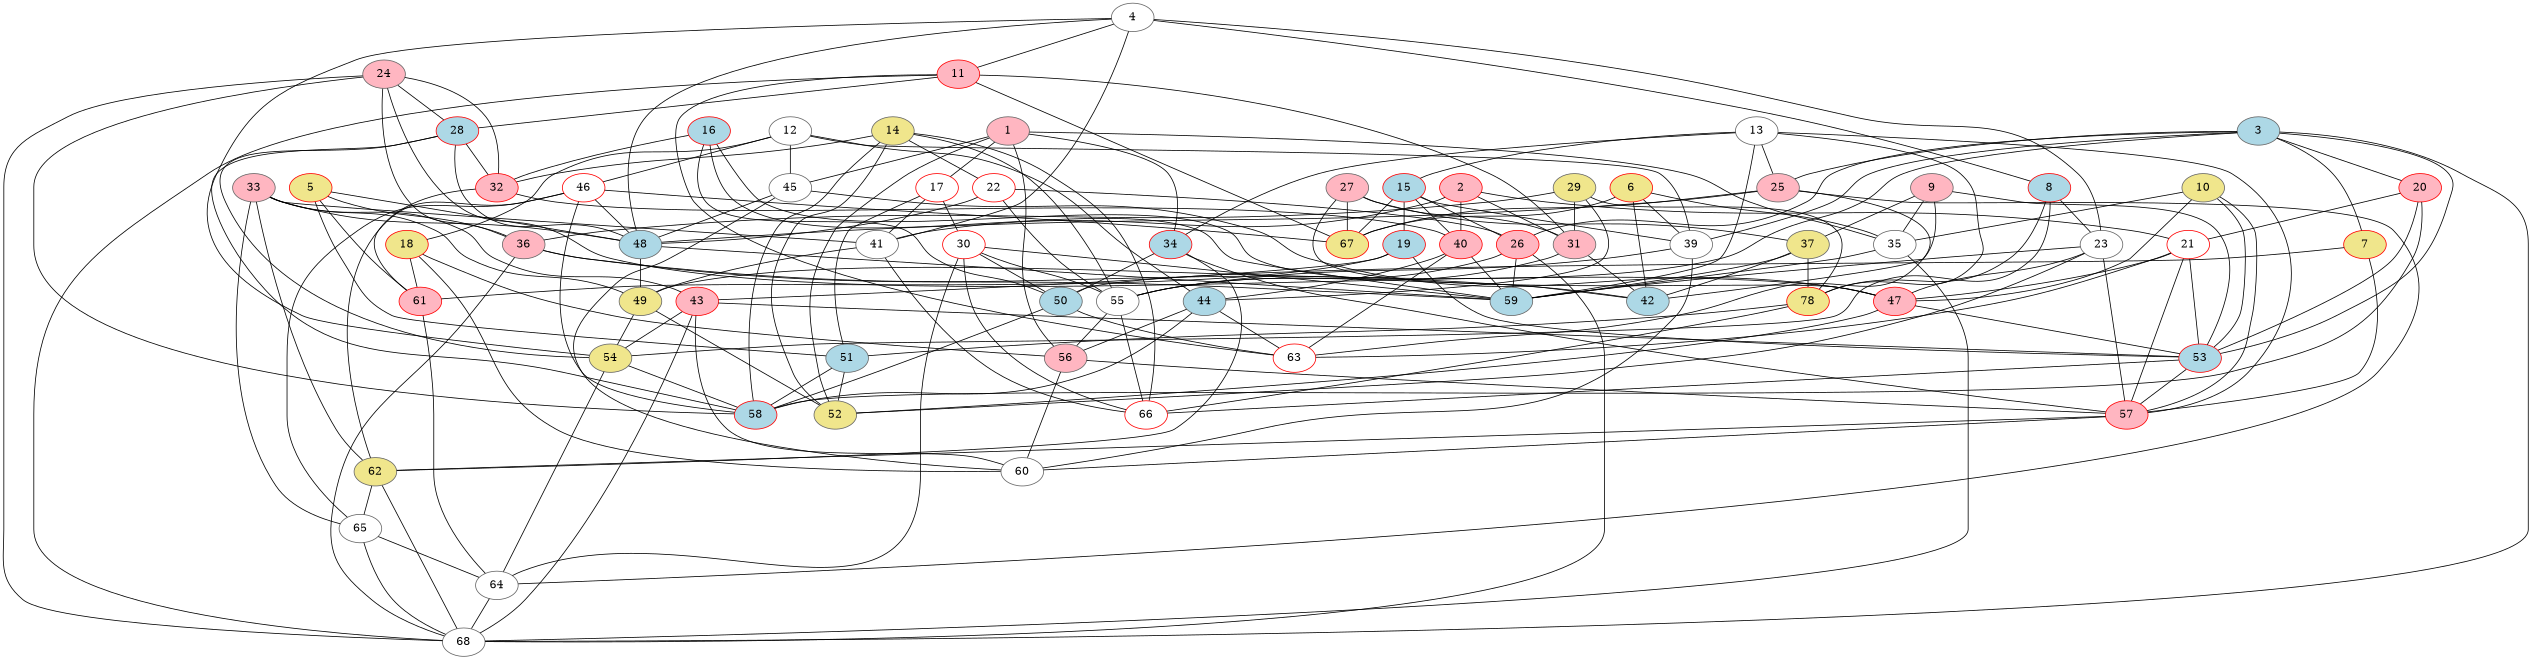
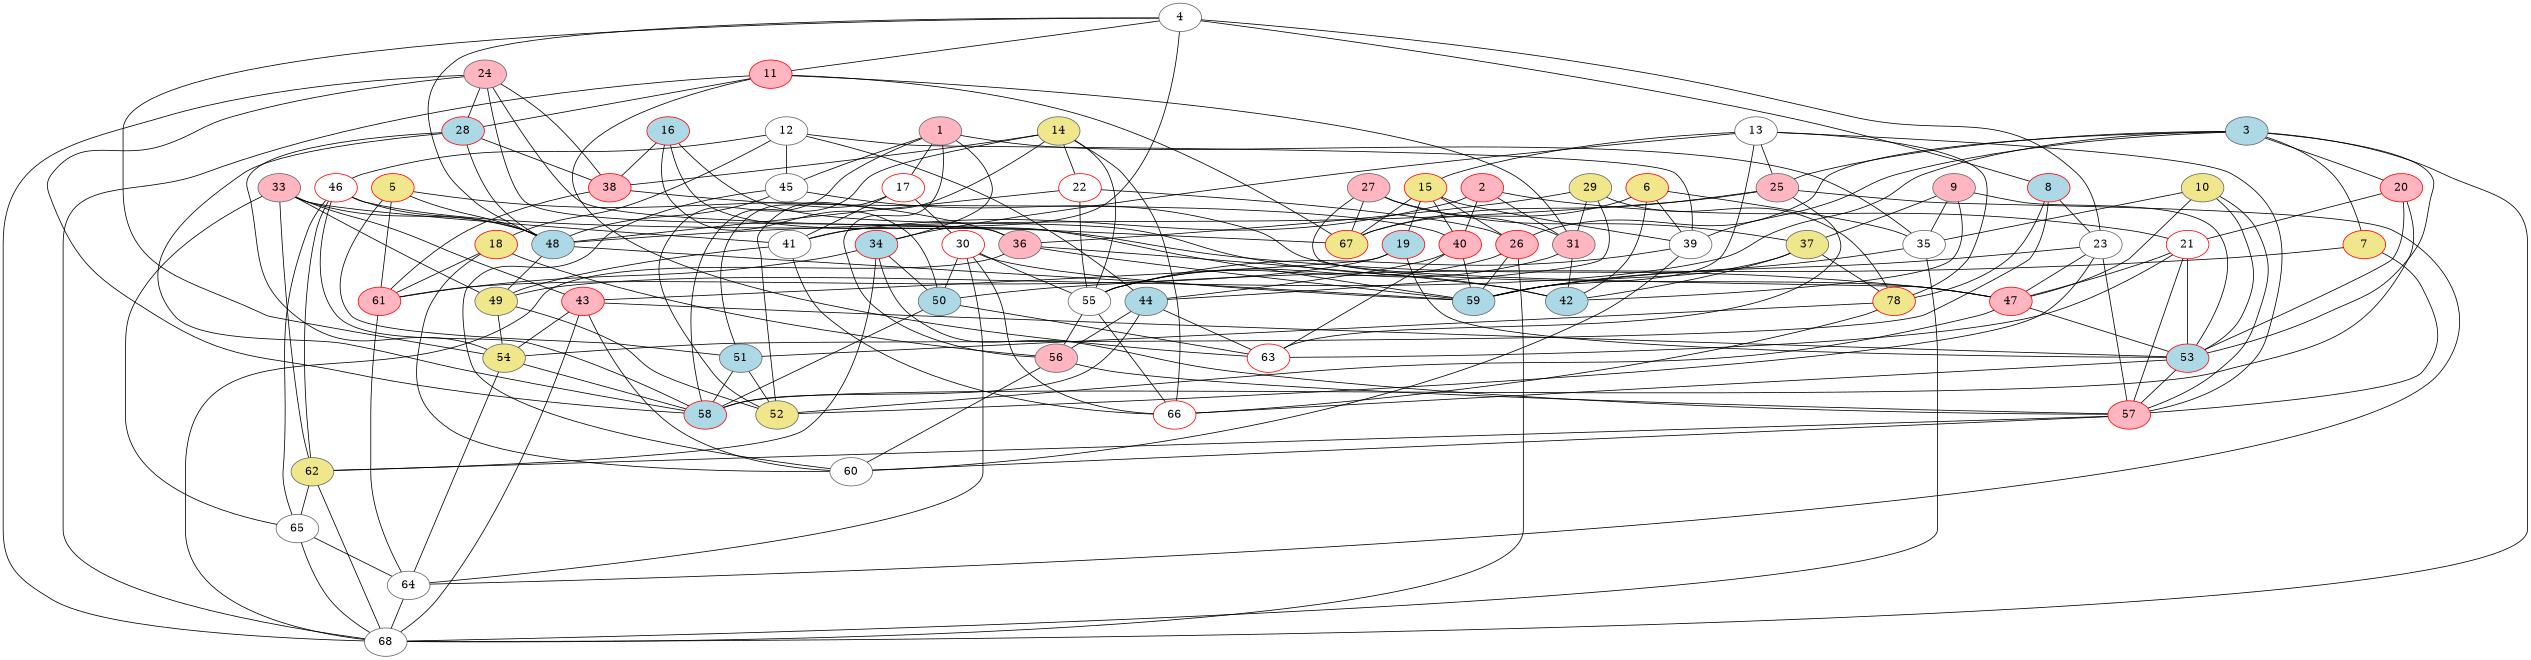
(497, 188) -> (610, 188)
(1404, 188) -> (1426, 188)
none -> (652, 275)
